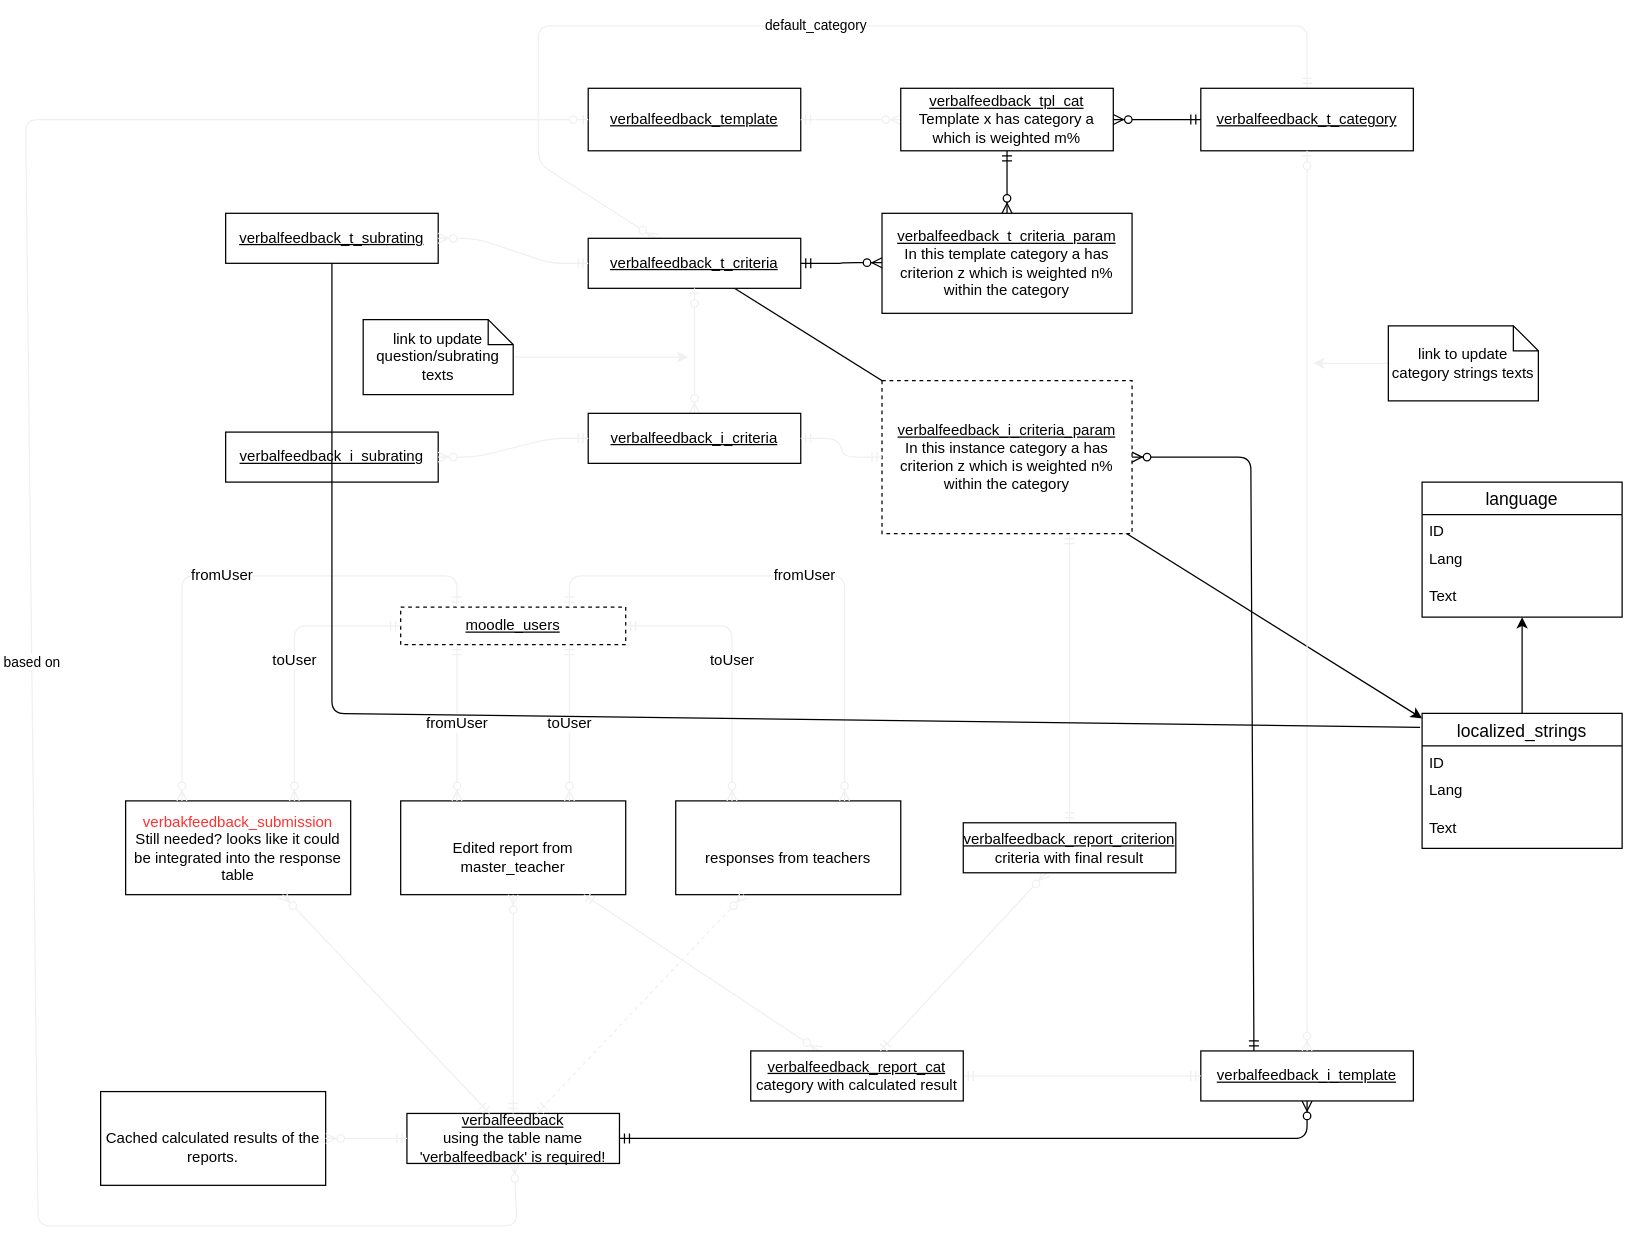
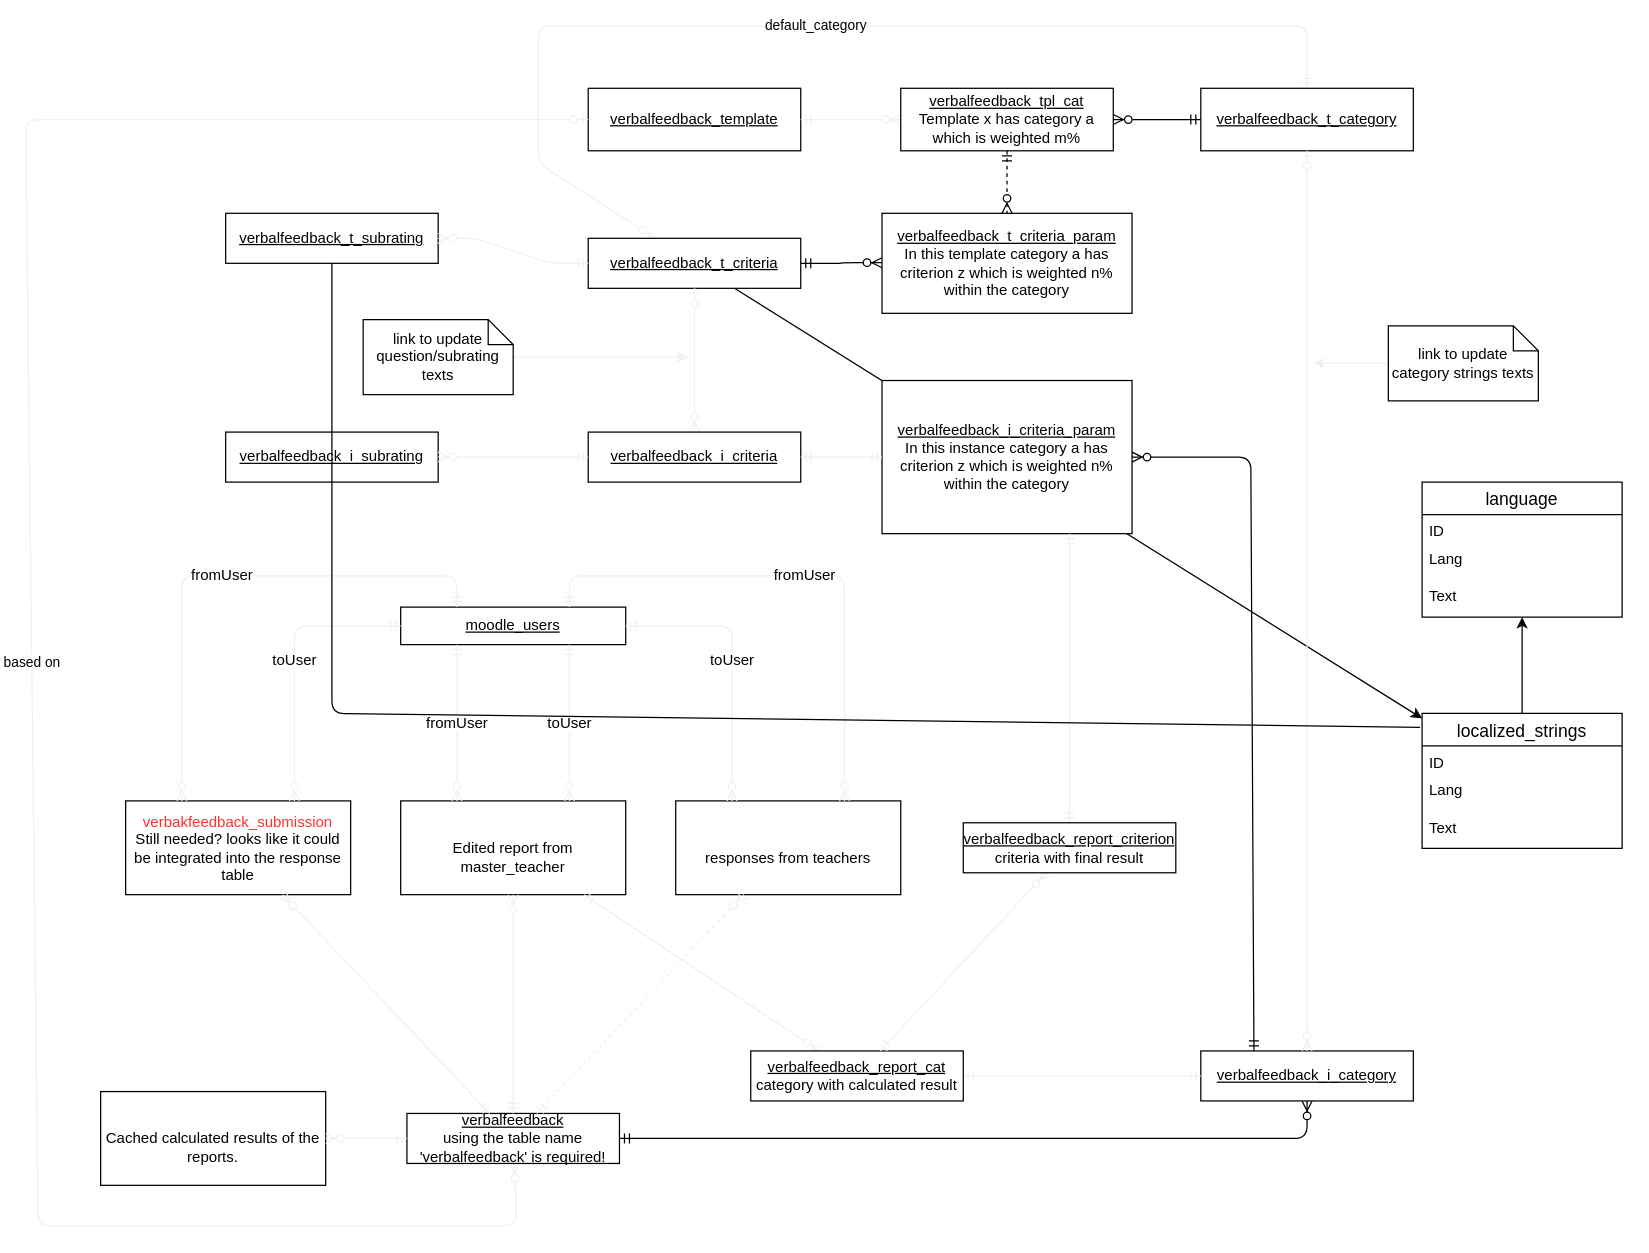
(1007, 175) -> (1007, 175)
(694, 438) -> (694, 457)
(1007, 457) -> (1007, 457)
(513, 626) -> (513, 626)
(1307, 1076) -> (1307, 1076)
